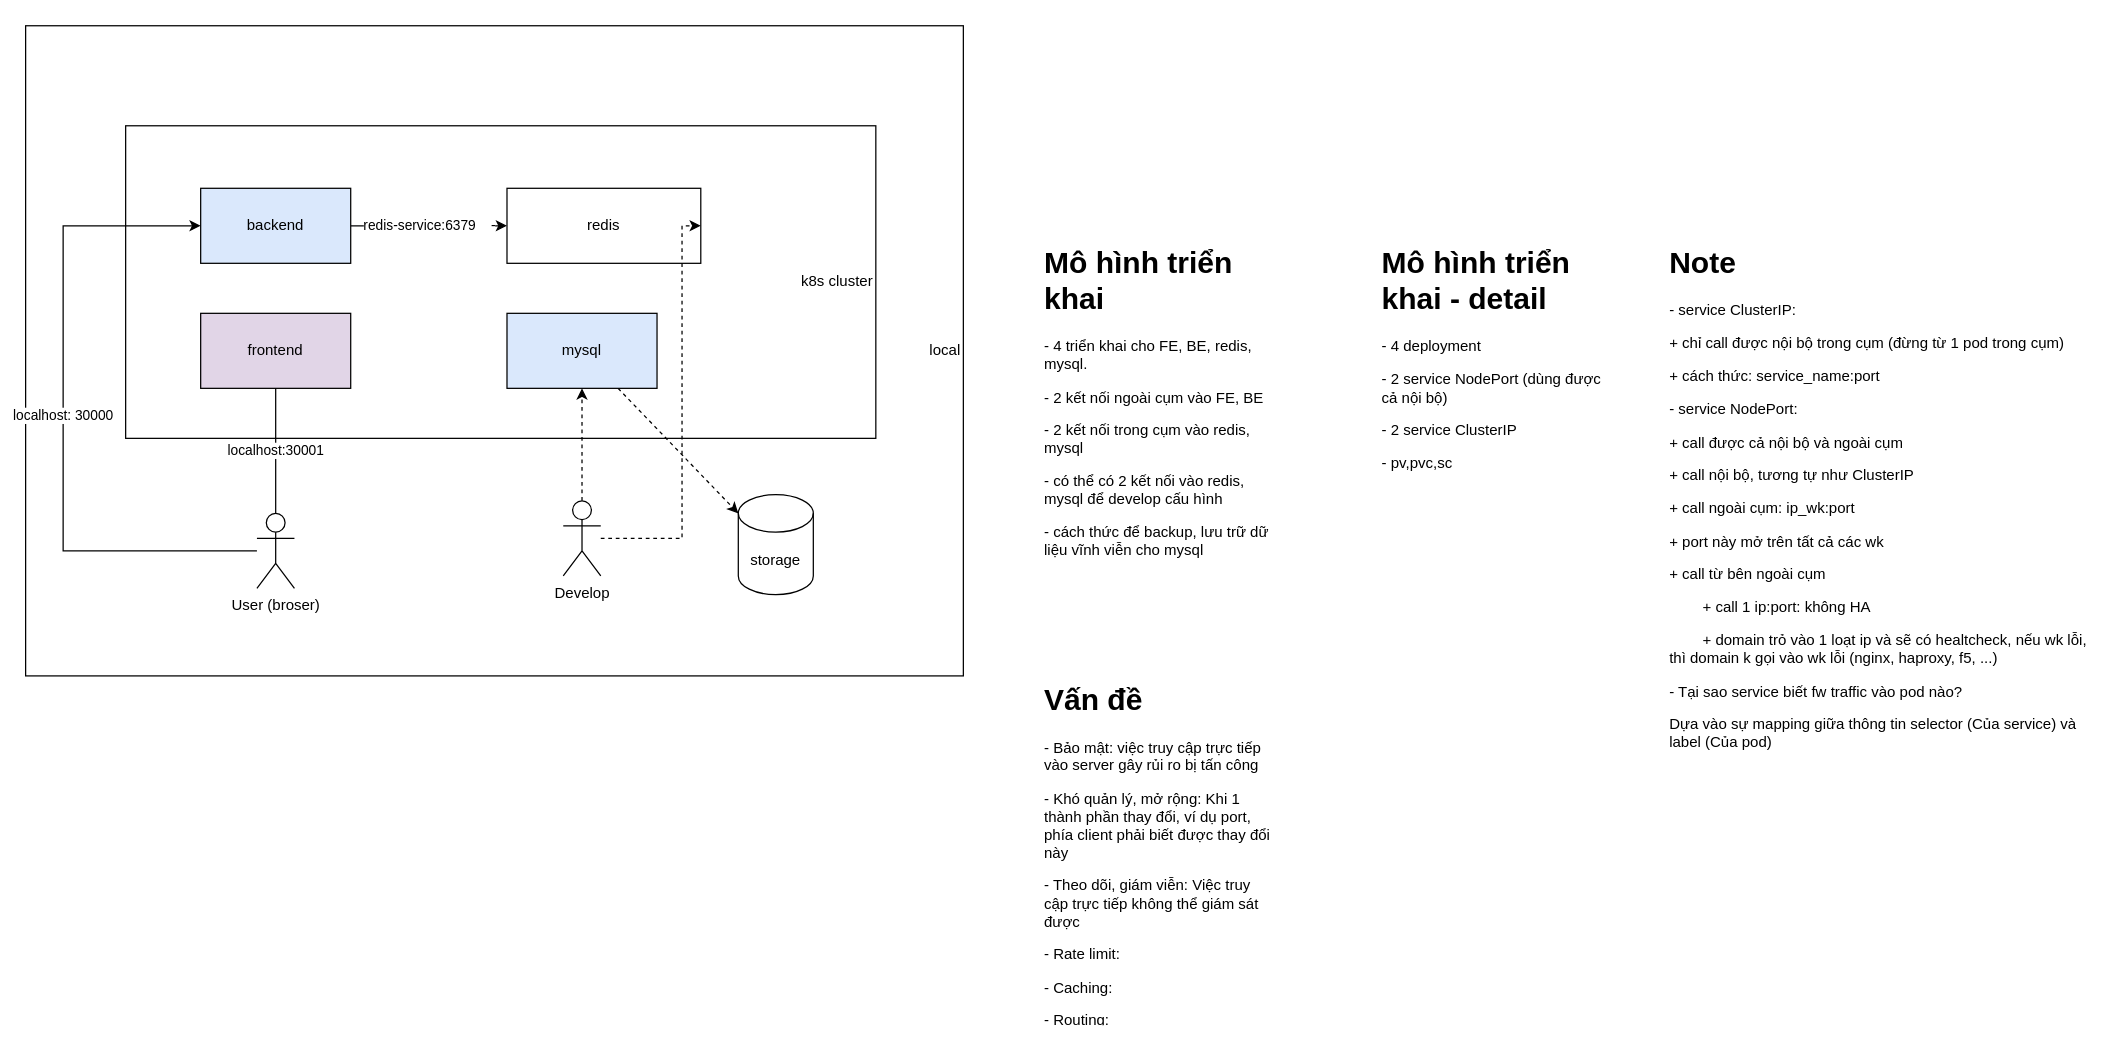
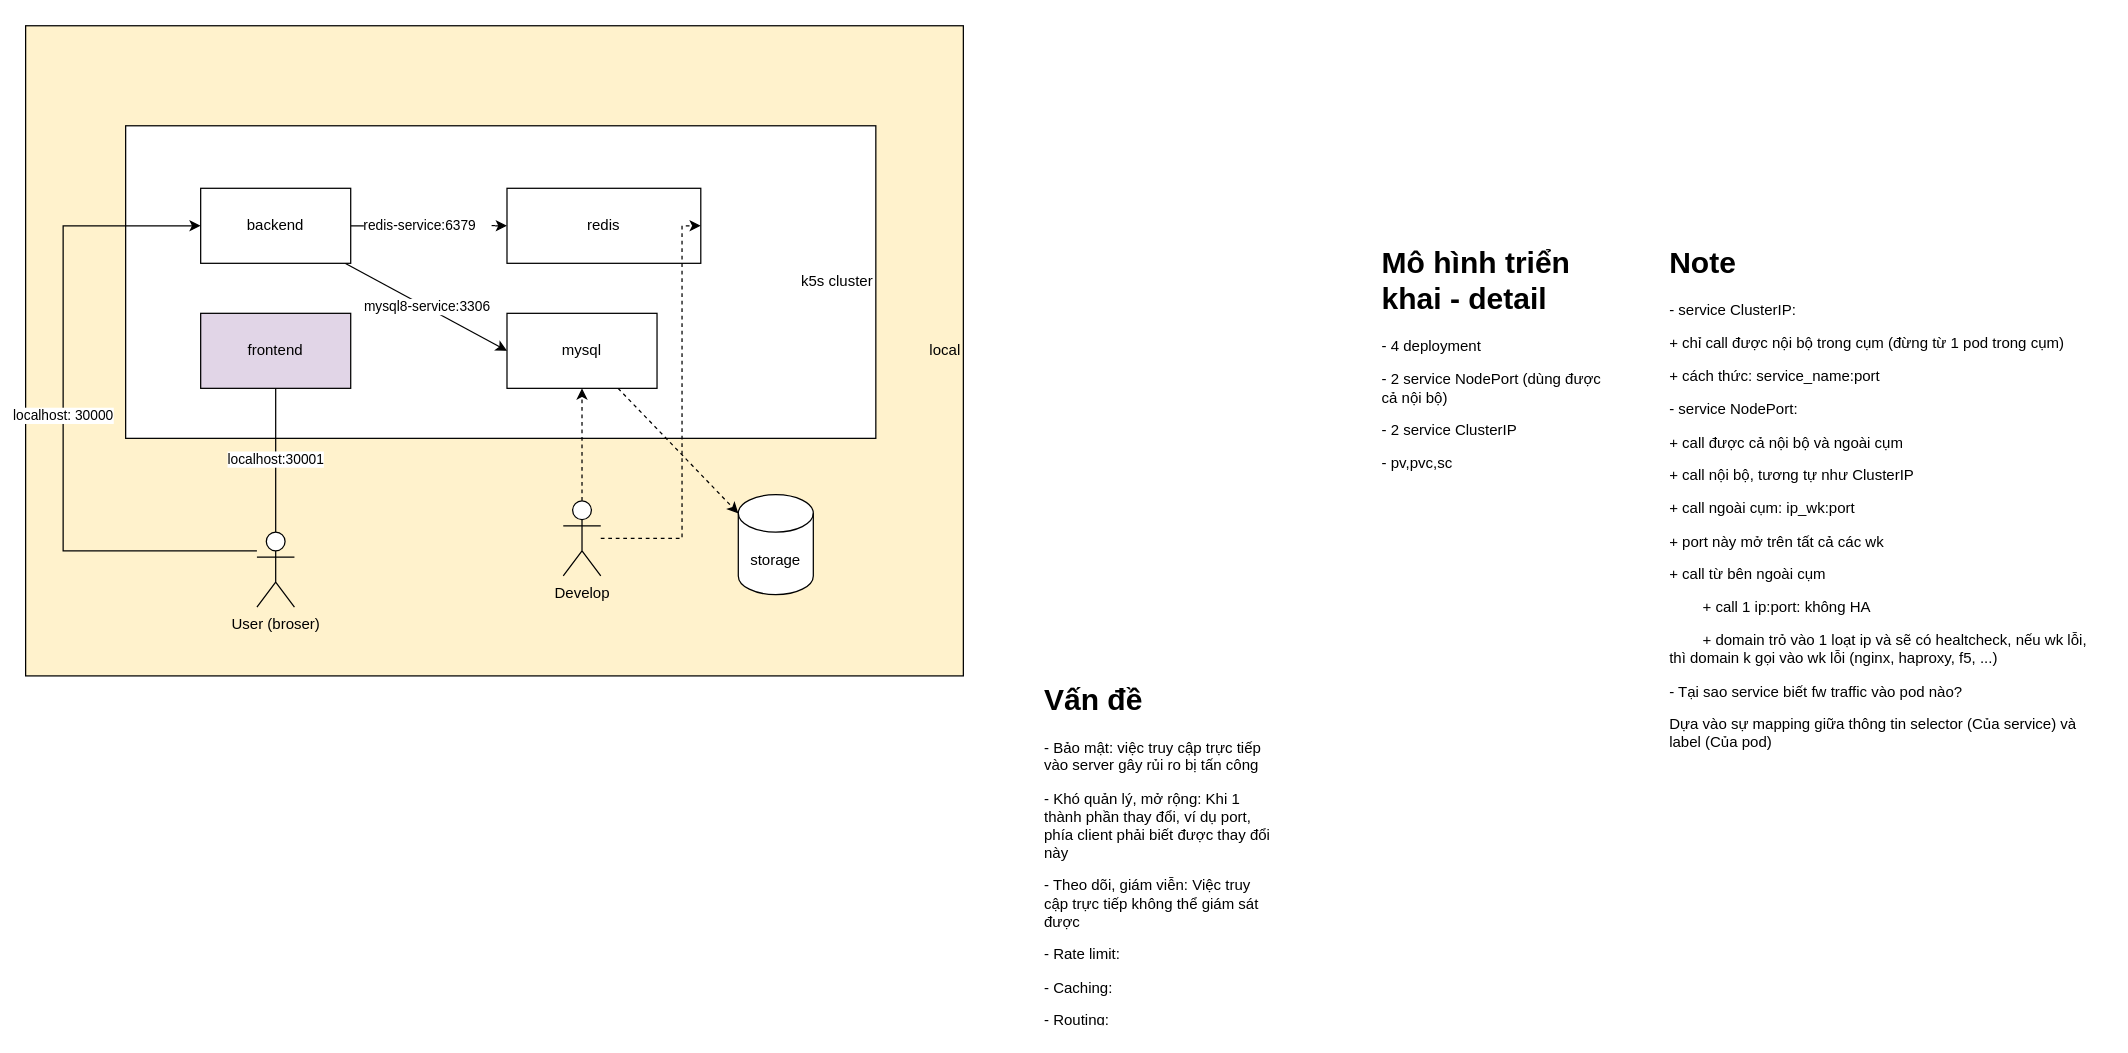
(276, 226) -> (276, 226)
(831, 282) -> (831, 282)
none -> (422, 305)
(582, 351) -> (582, 351)
(944, 351) -> (944, 351)
(1157, 413) -> none
(276, 551) -> (276, 569)
